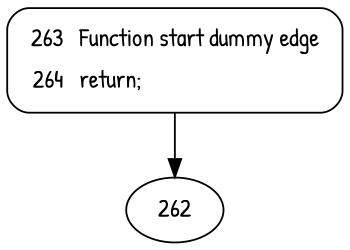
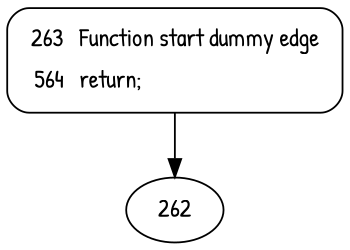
(49, 80) -> (50, 80)
